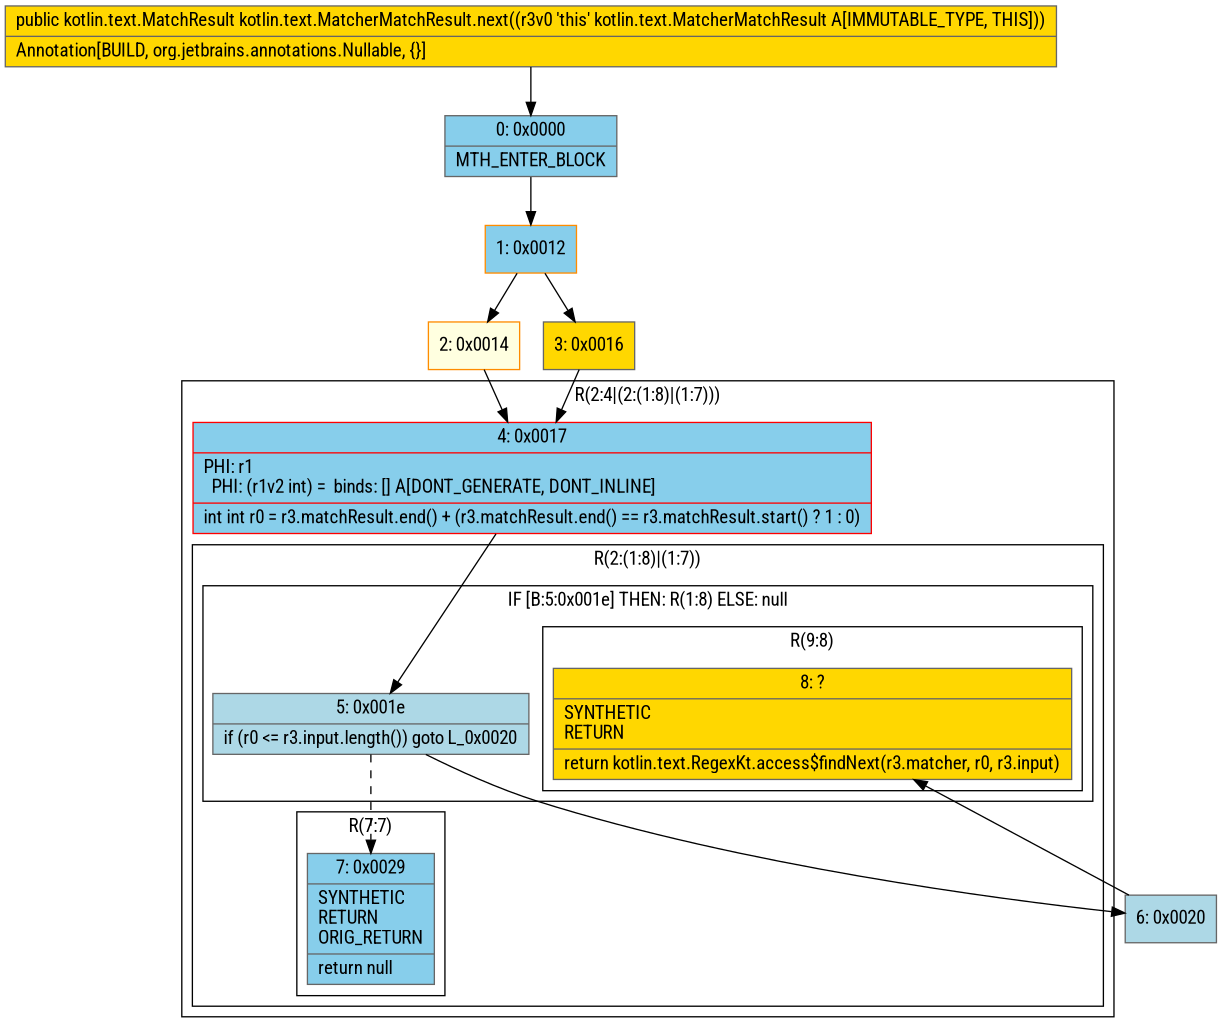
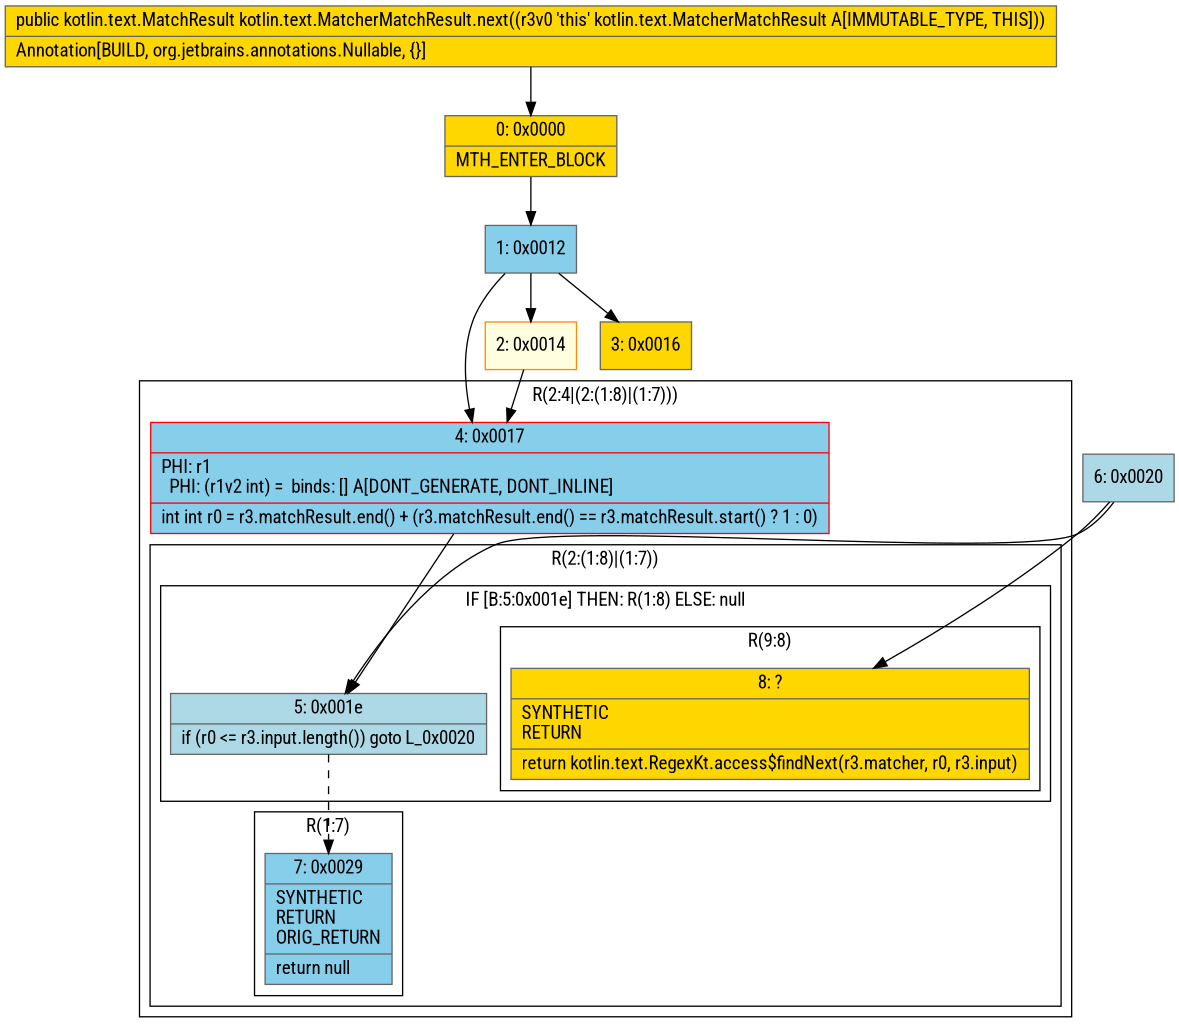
(531, 146) -> (531, 146)
(531, 249) -> (531, 249)
(570, 390) -> (469, 336)
(371, 827) -> (329, 827)
(763, 858) -> (690, 537)
